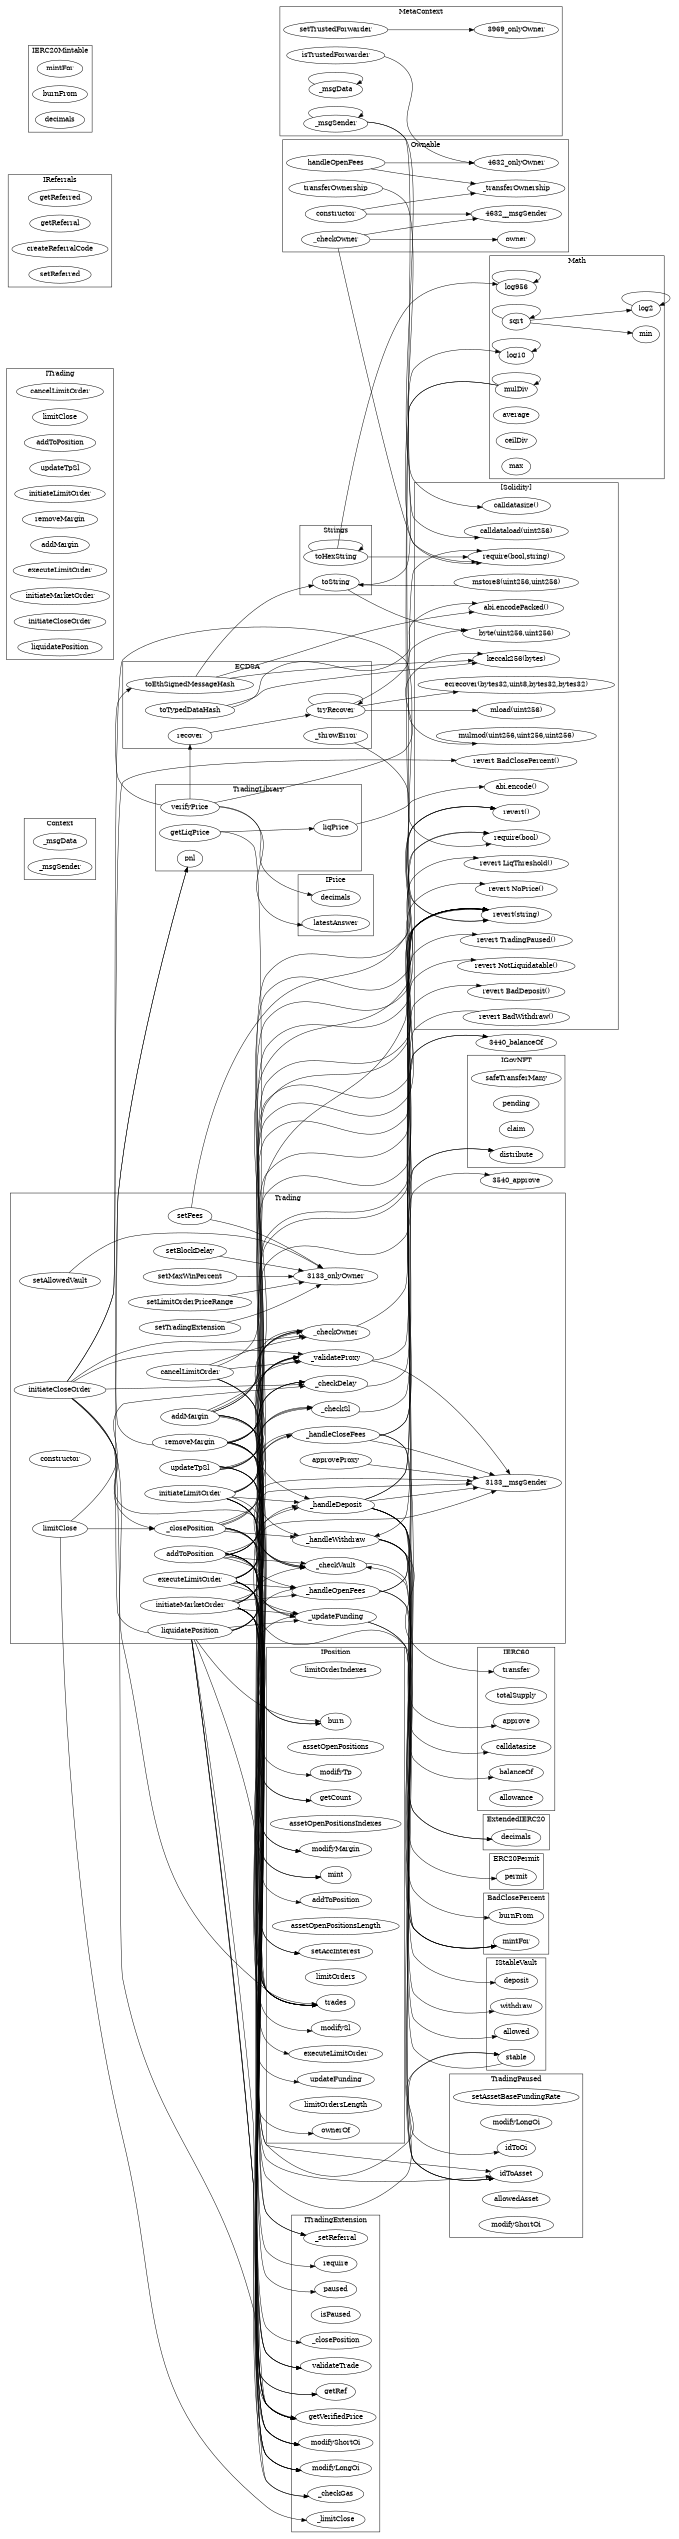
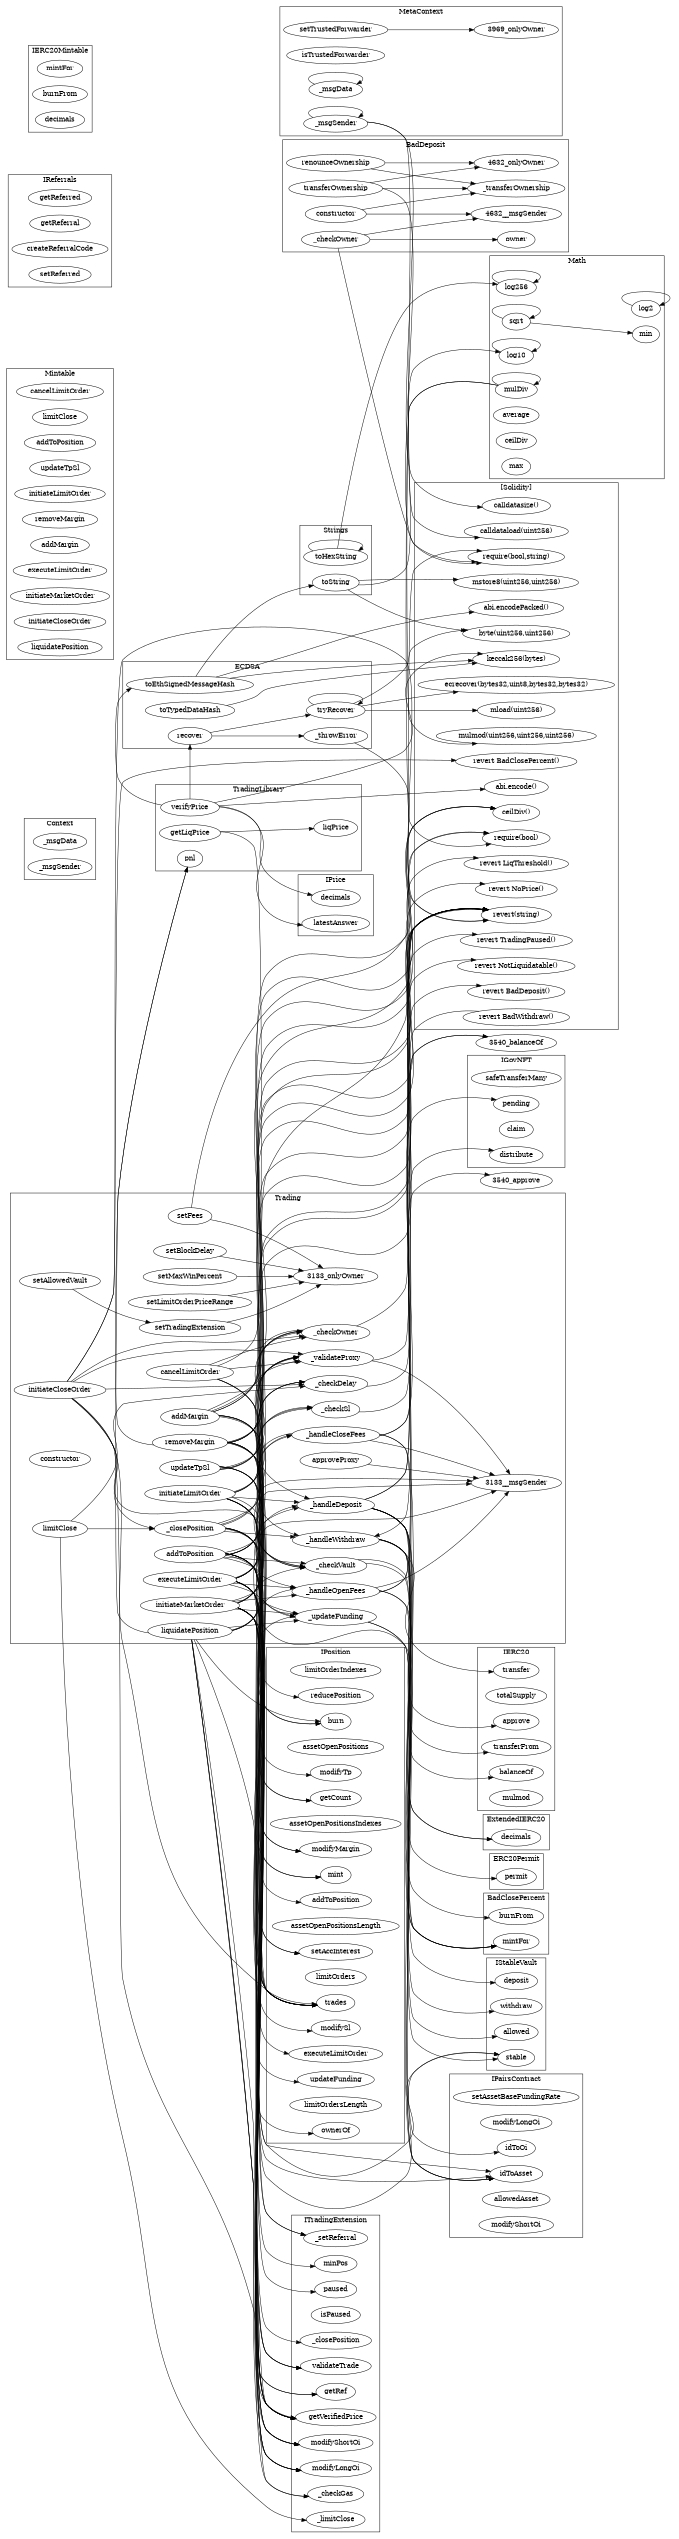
(407, 121) -> (425, 174)
(426, 145) -> (426, 145)
(336, 163) -> (336, 163)
none -> (423, 188)
(516, 287) -> (516, 287)
(578, 315) -> none
(60, 374) -> (60, 374)
(418, 557) -> none
(418, 586) -> (401, 579)
(360, 670) -> none
none -> (255, 736)
(418, 798) -> (349, 798)
(516, 813) -> (516, 813)
(516, 1043) -> (516, 1043)
(191, 1233) -> (104, 1307)
(408, 1270) -> (408, 1243)
(422, 1495) -> (447, 1551)
(516, 1653) -> (516, 1653)
none -> (336, 1696)
(516, 1747) -> (516, 1747)
(516, 1798) -> (516, 1798)
(409, 1844) -> (409, 1824)
(516, 2079) -> (516, 2079)
(336, 2264) -> (336, 2264)
